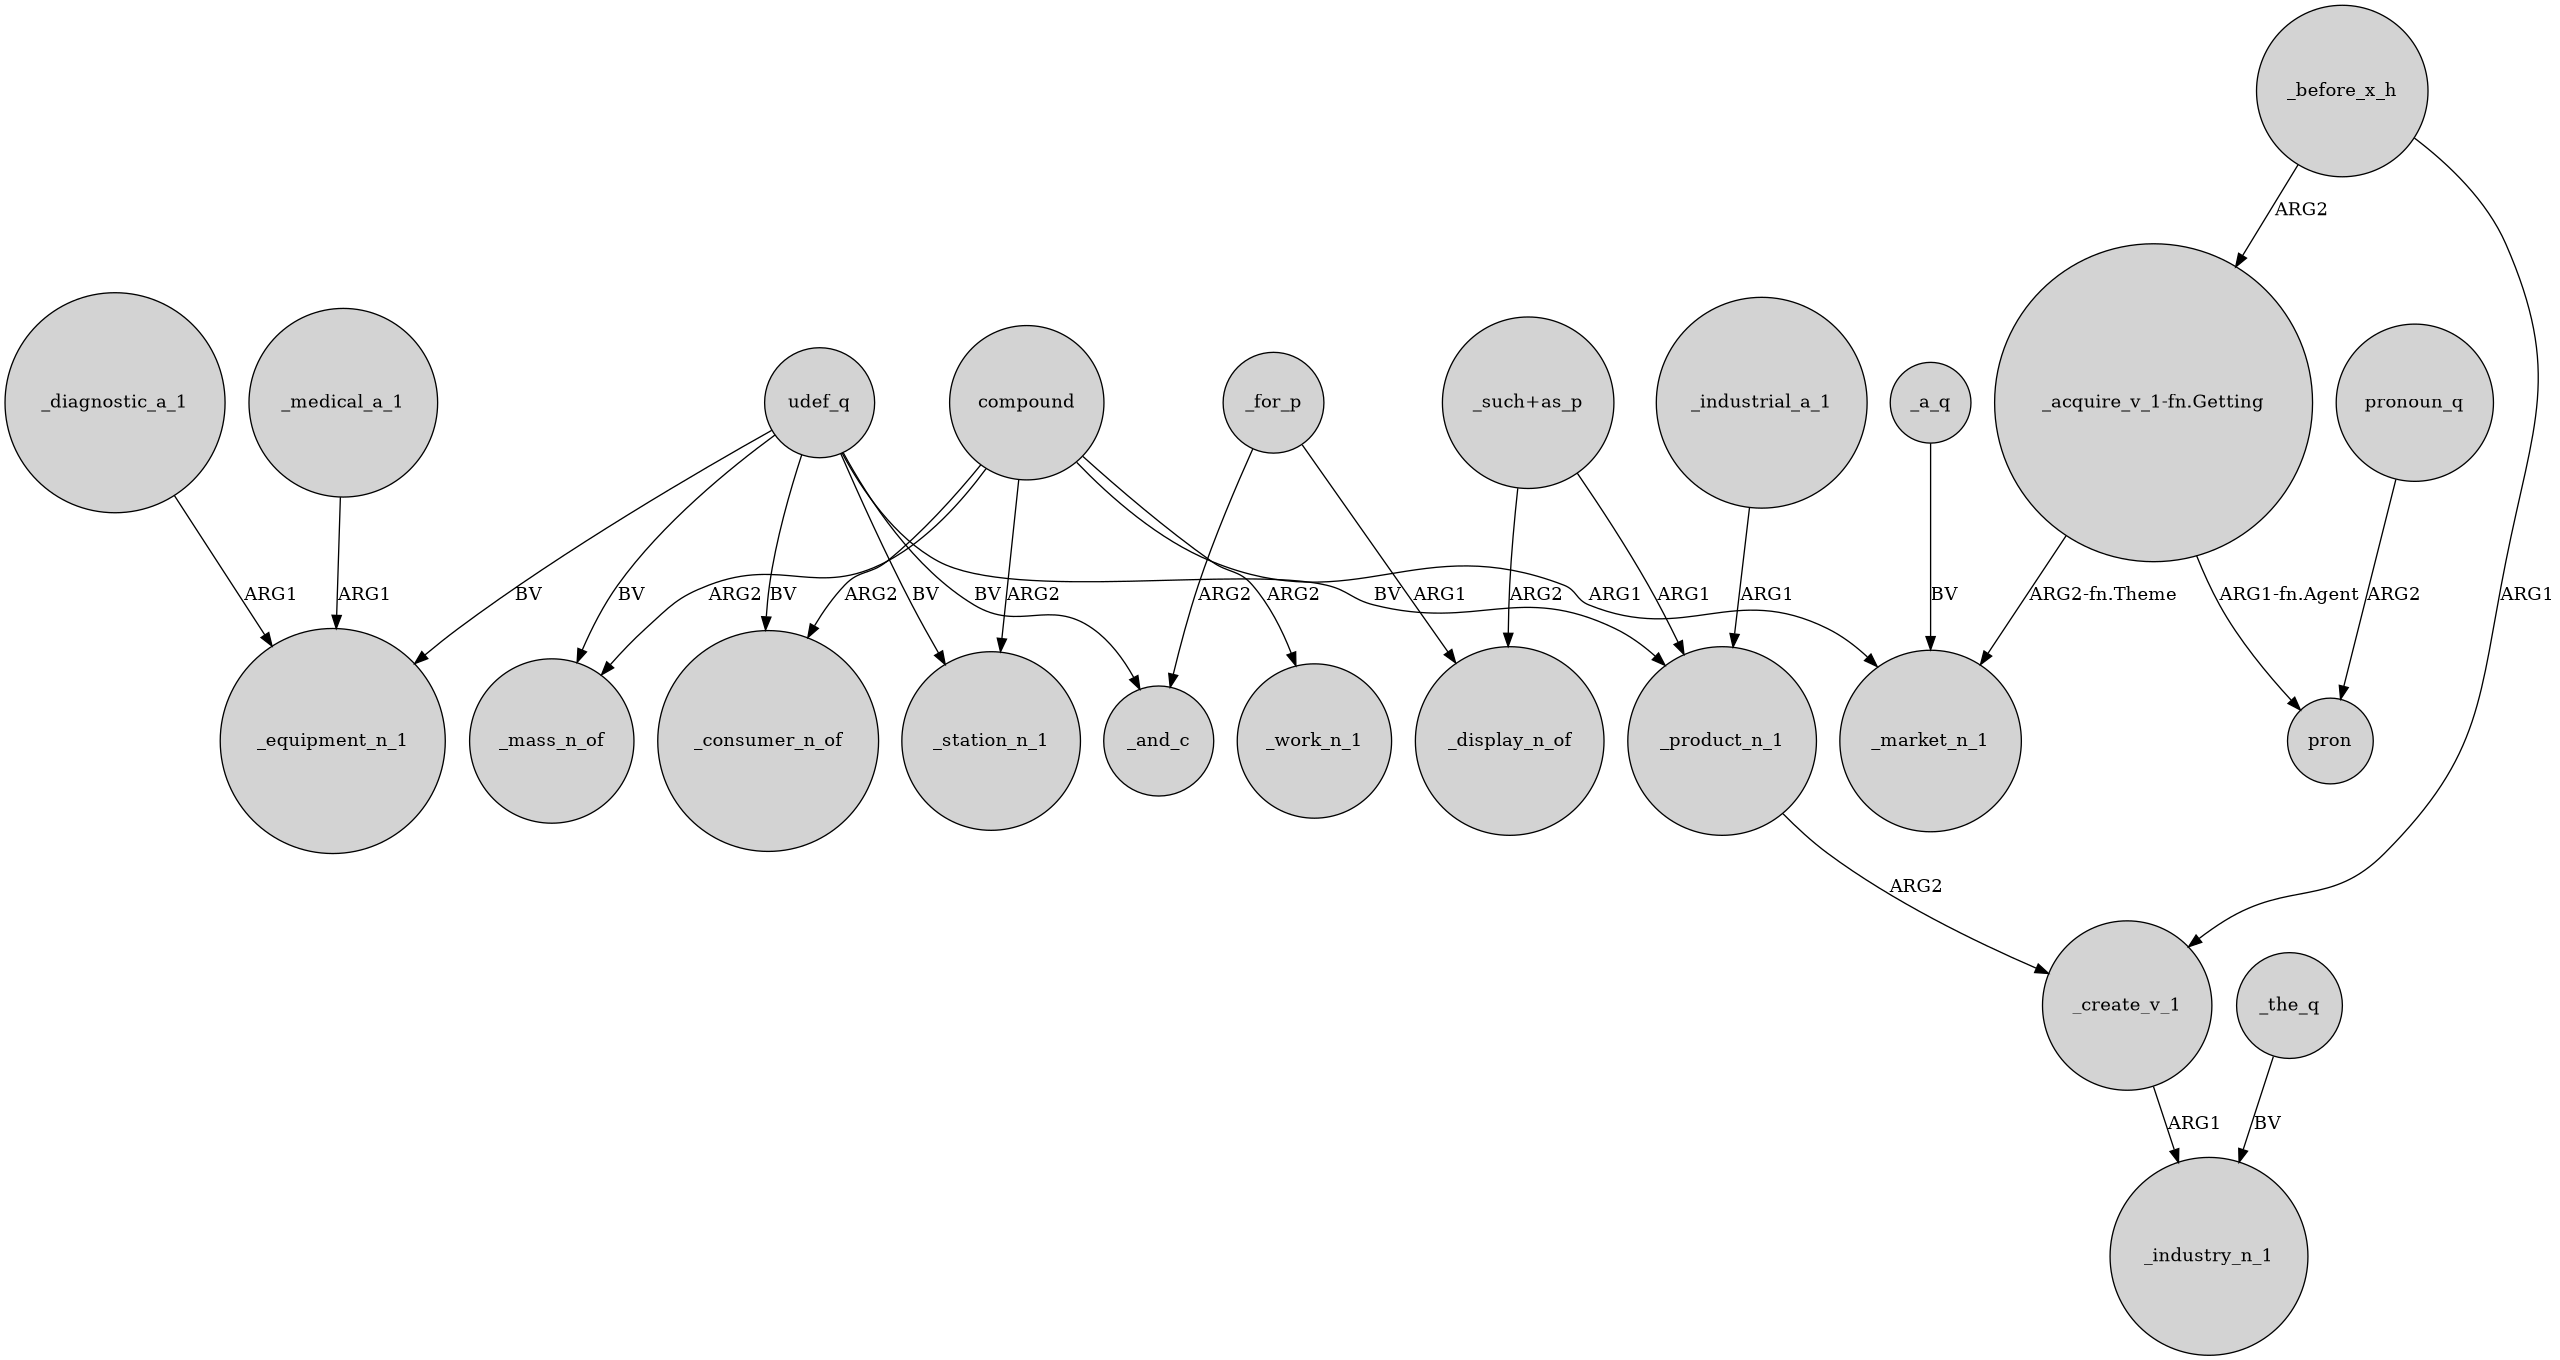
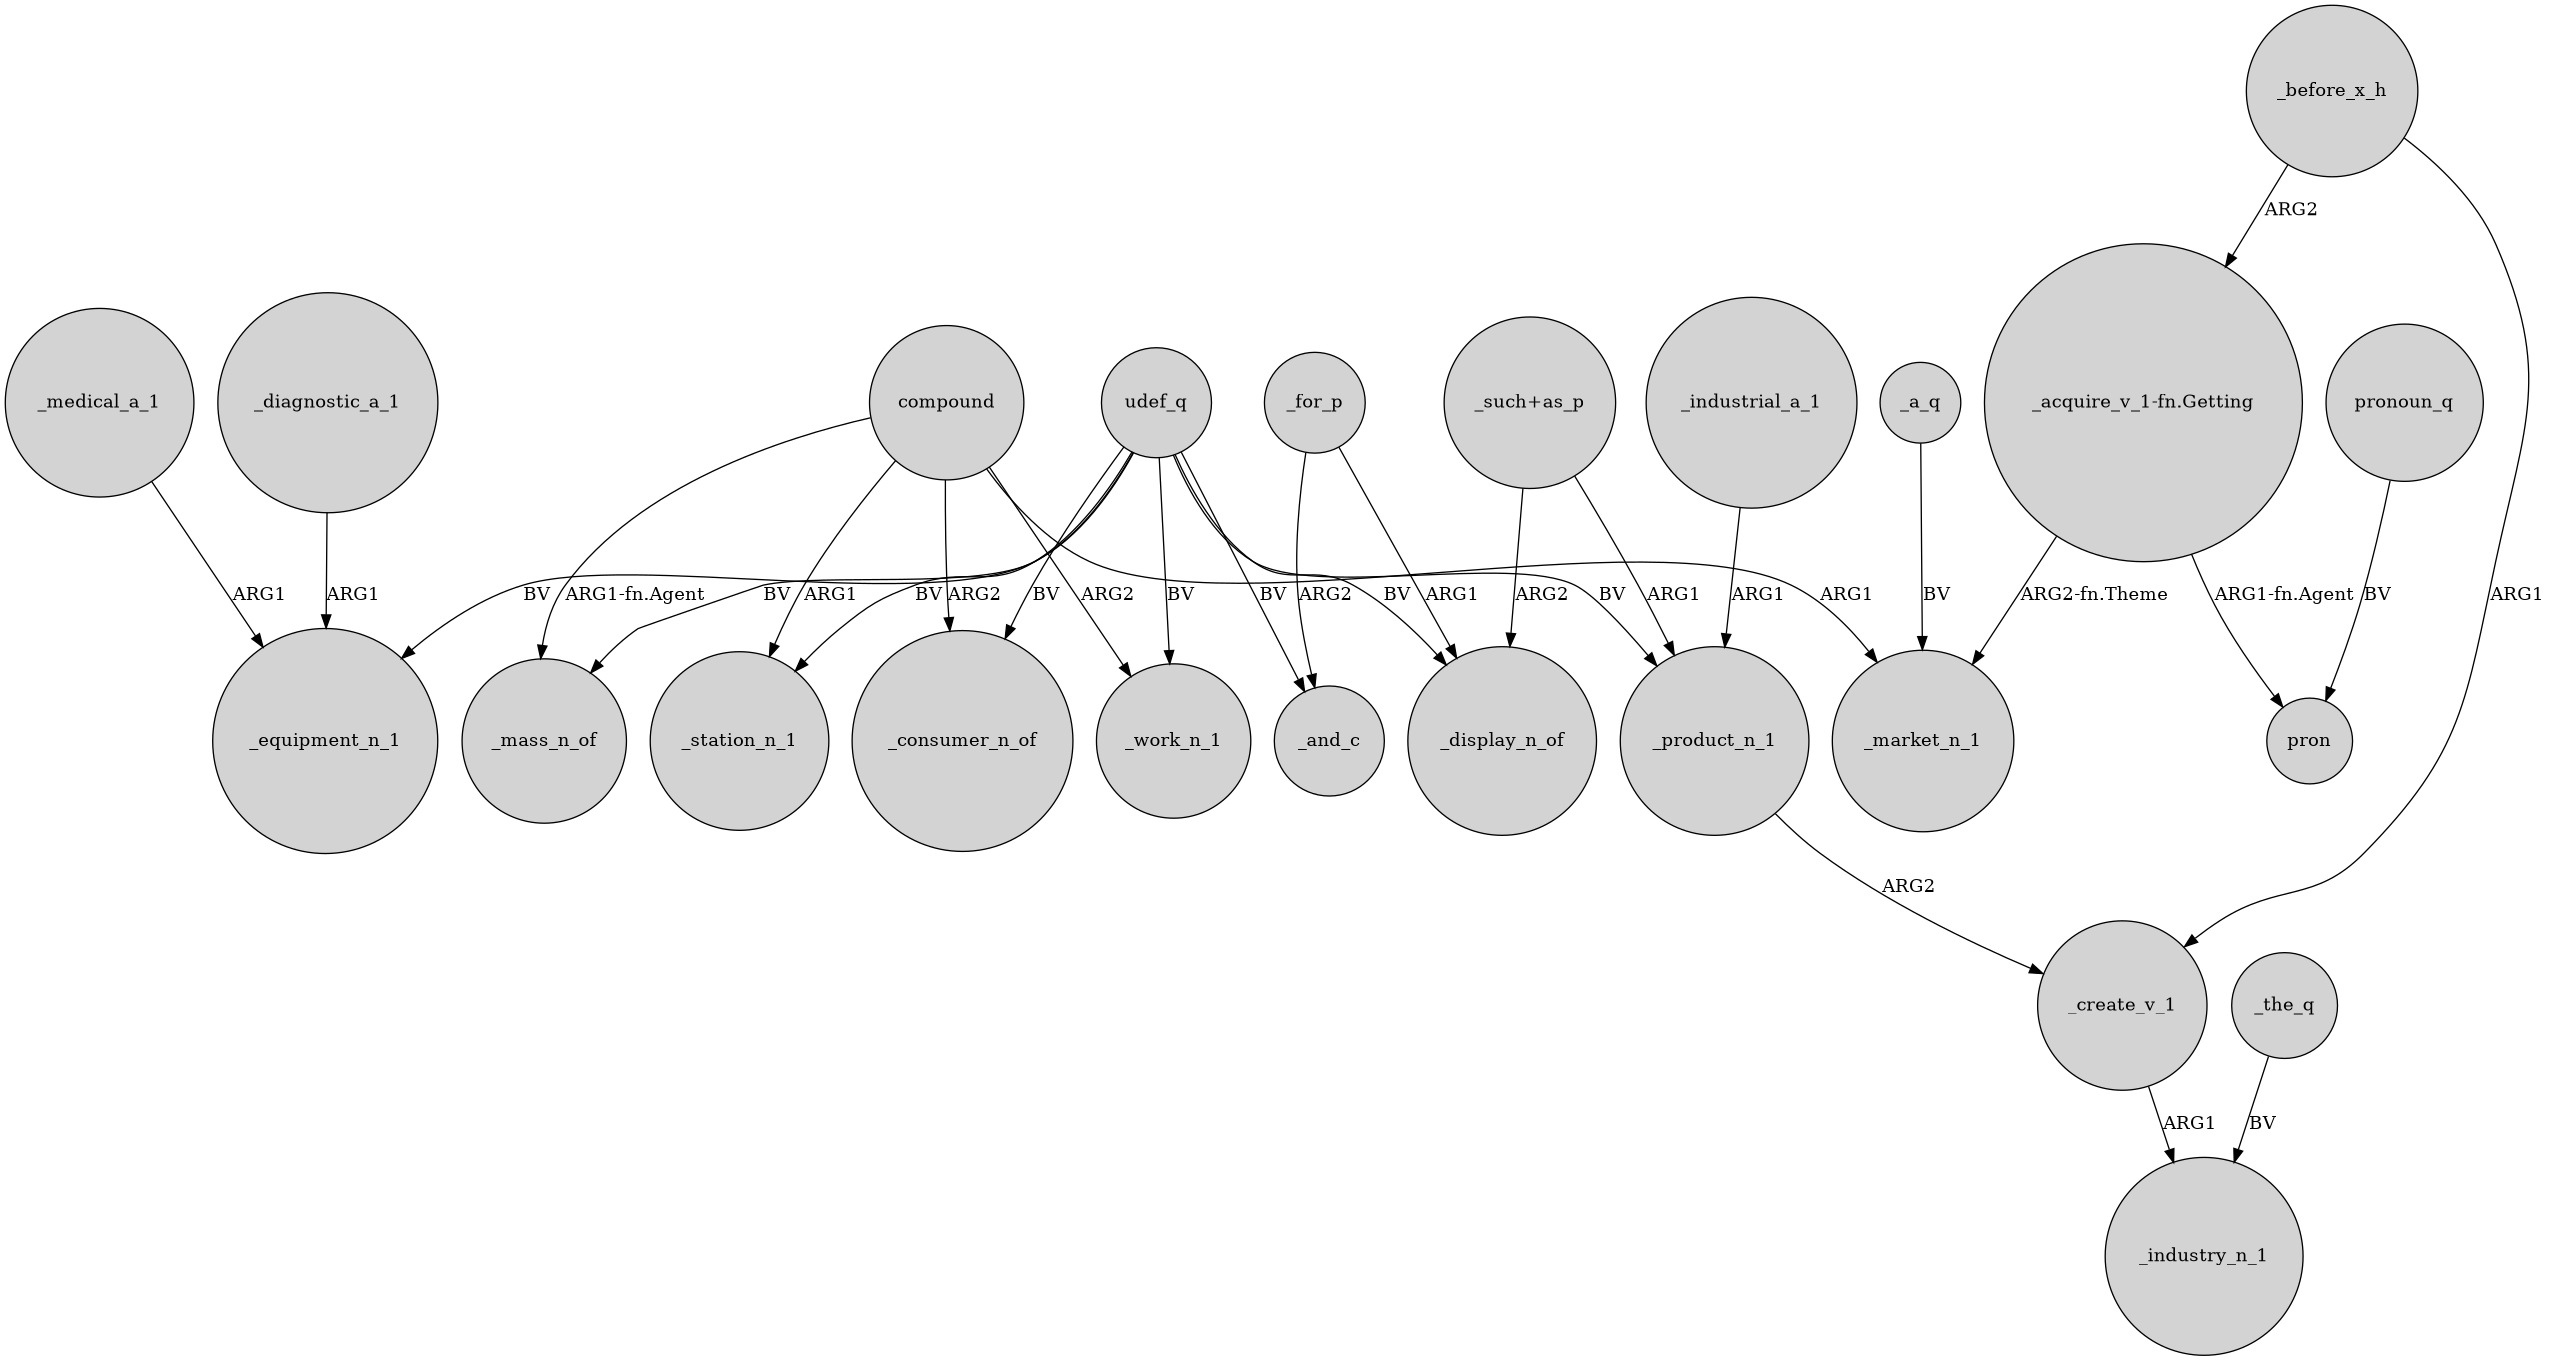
none -> (1164, 554)
none -> (1358, 588)
(736, 595) -> (635, 595)
(1034, 595) -> (831, 595)
(2394, 595) -> (2378, 595)
